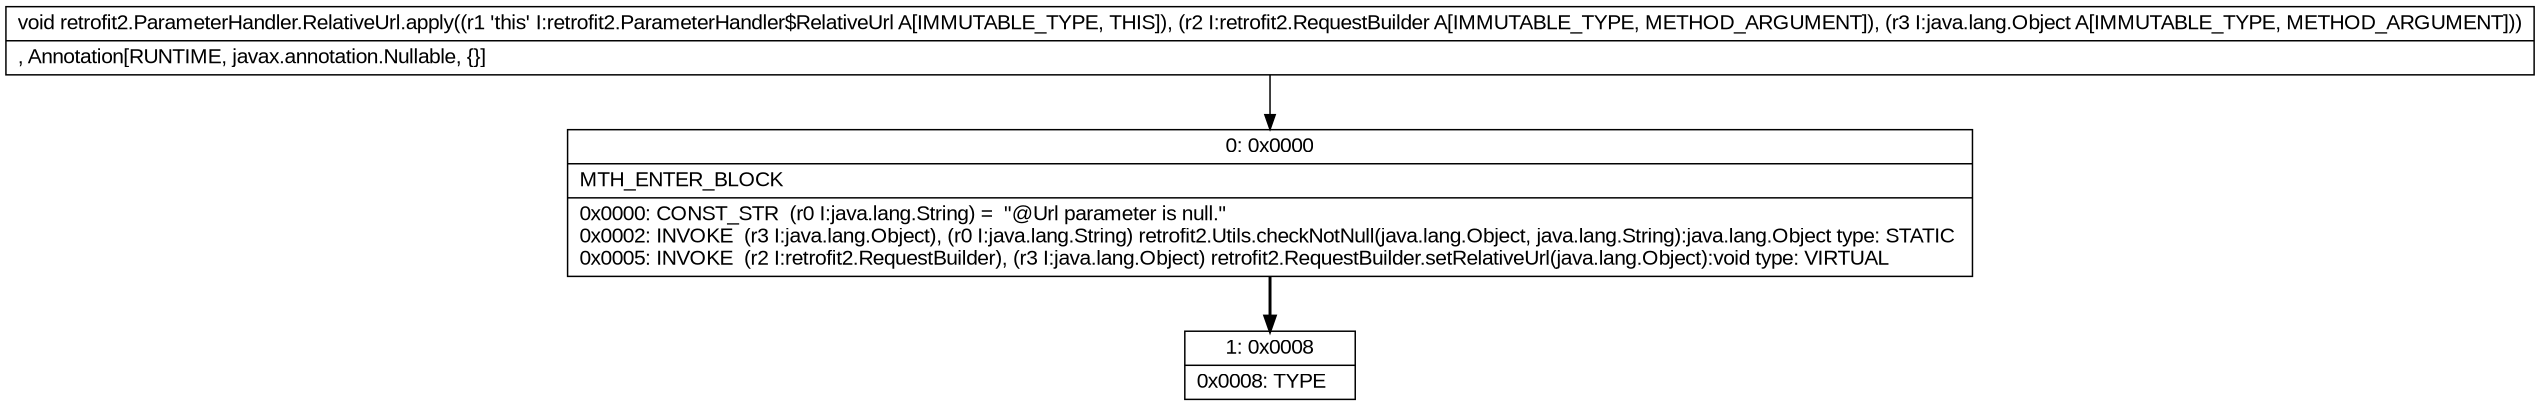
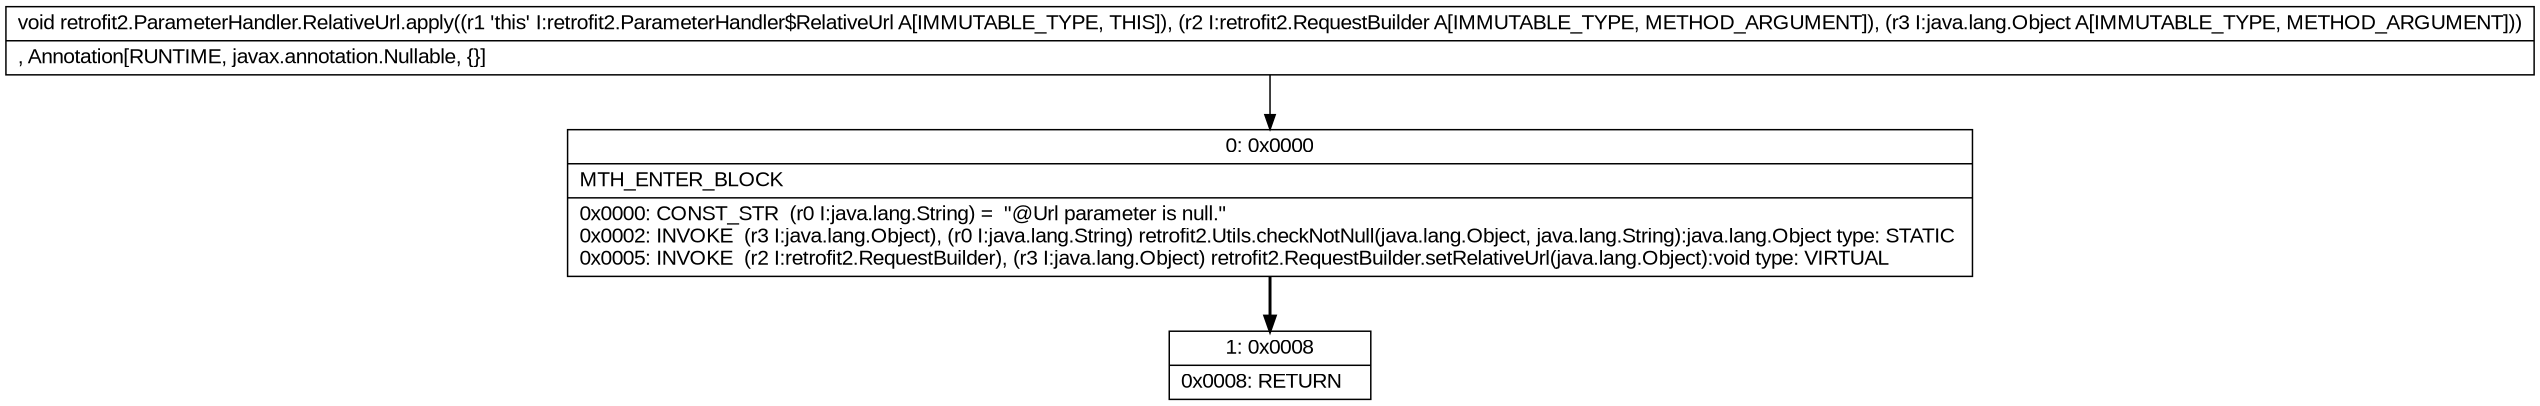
(1270, 382) -> (1270, 382)
